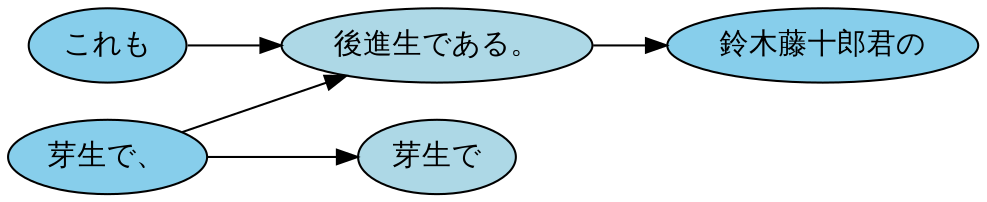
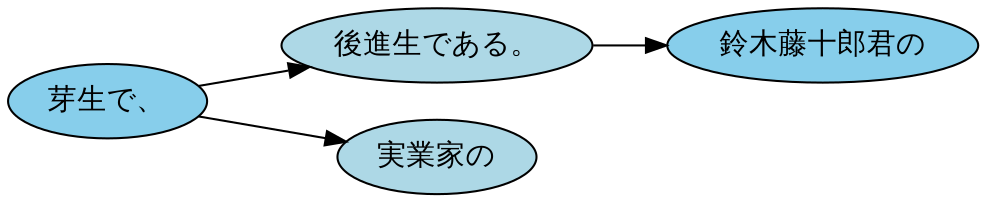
(108, 45) -> none
(437, 157) -> (437, 157)
